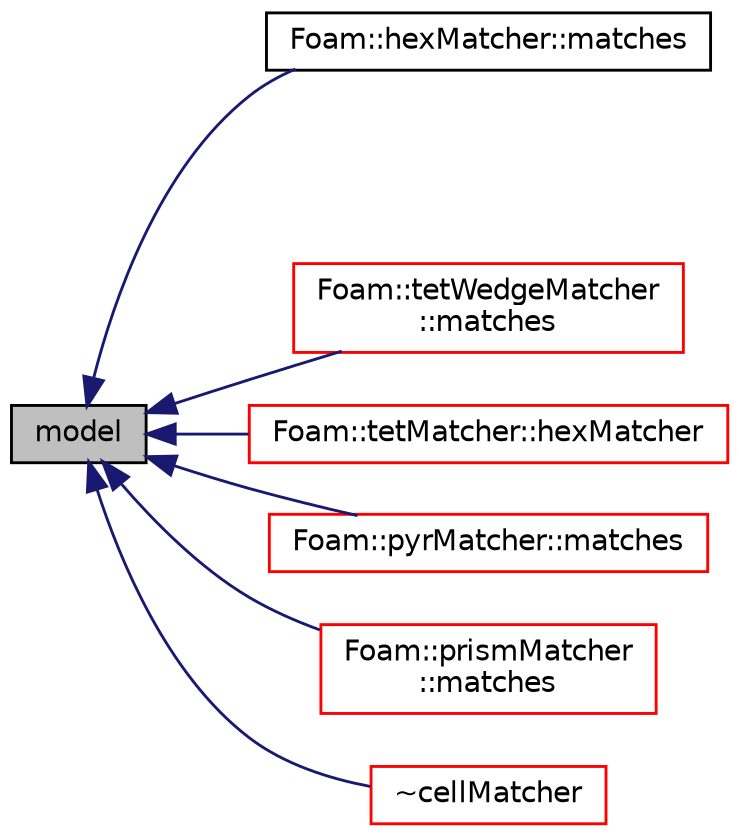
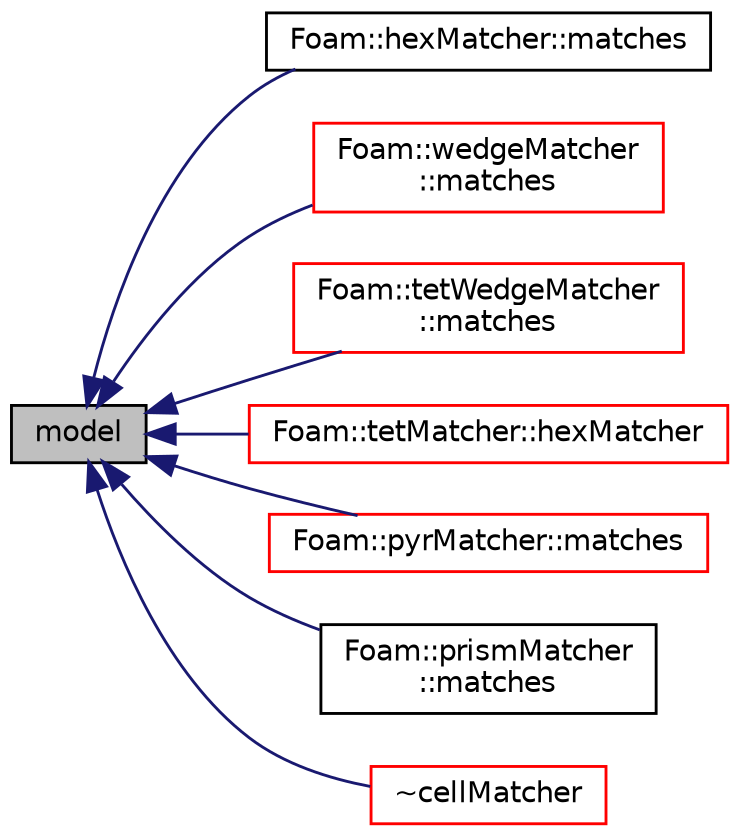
none -> (489, 168)
(489, 669) -> (489, 669)
